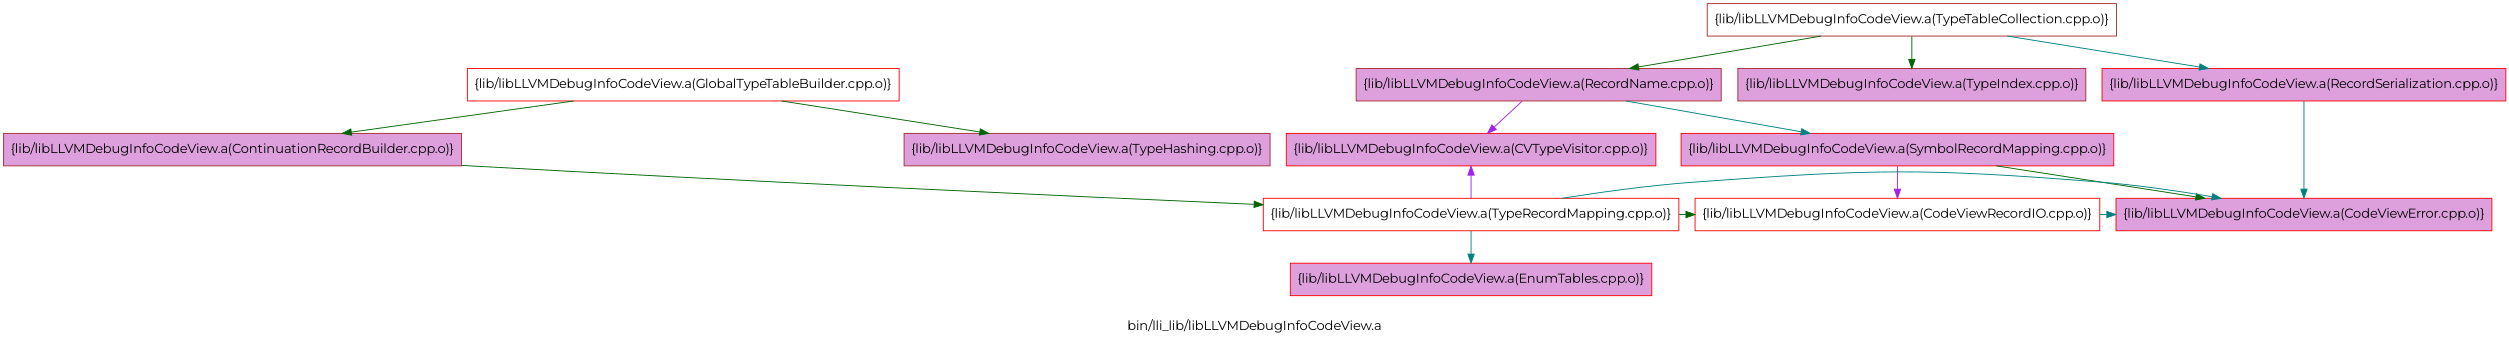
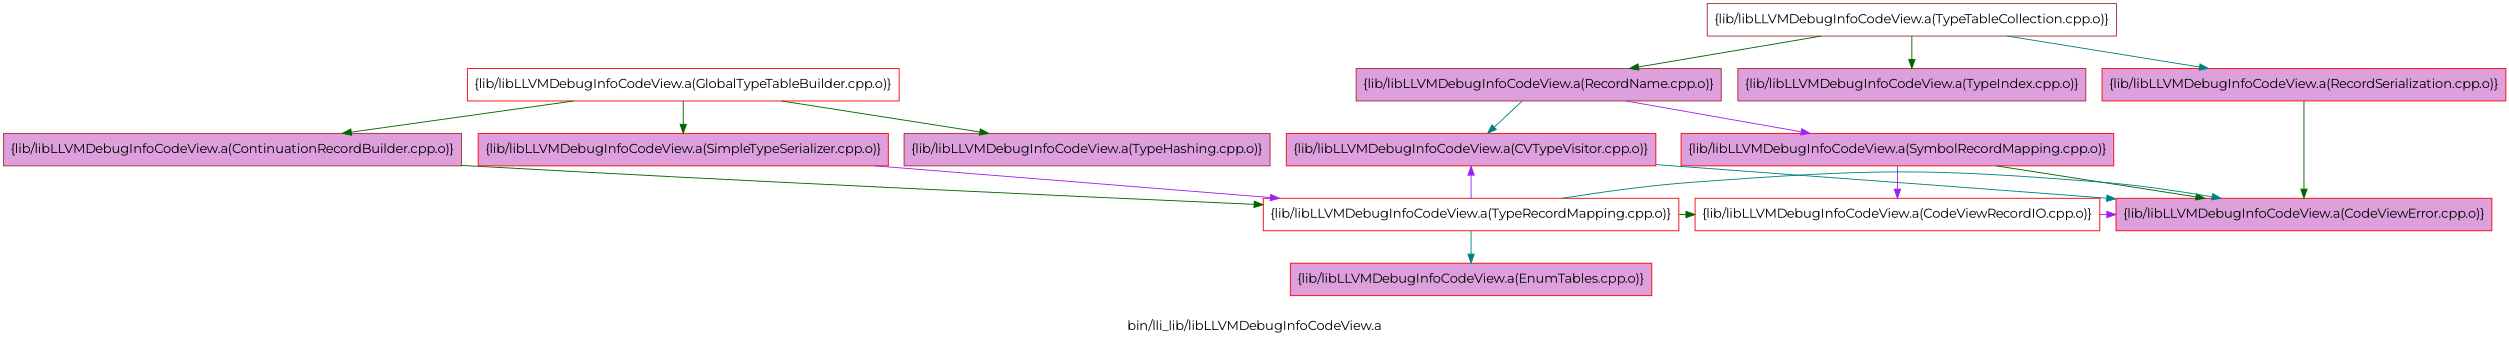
(1508, 114) -> (1508, 114)
(1714, 116) -> (1714, 116)
(2304, 145) -> (2304, 145)
none -> (683, 150)
none -> (1881, 181)
(2103, 215) -> (2103, 215)
